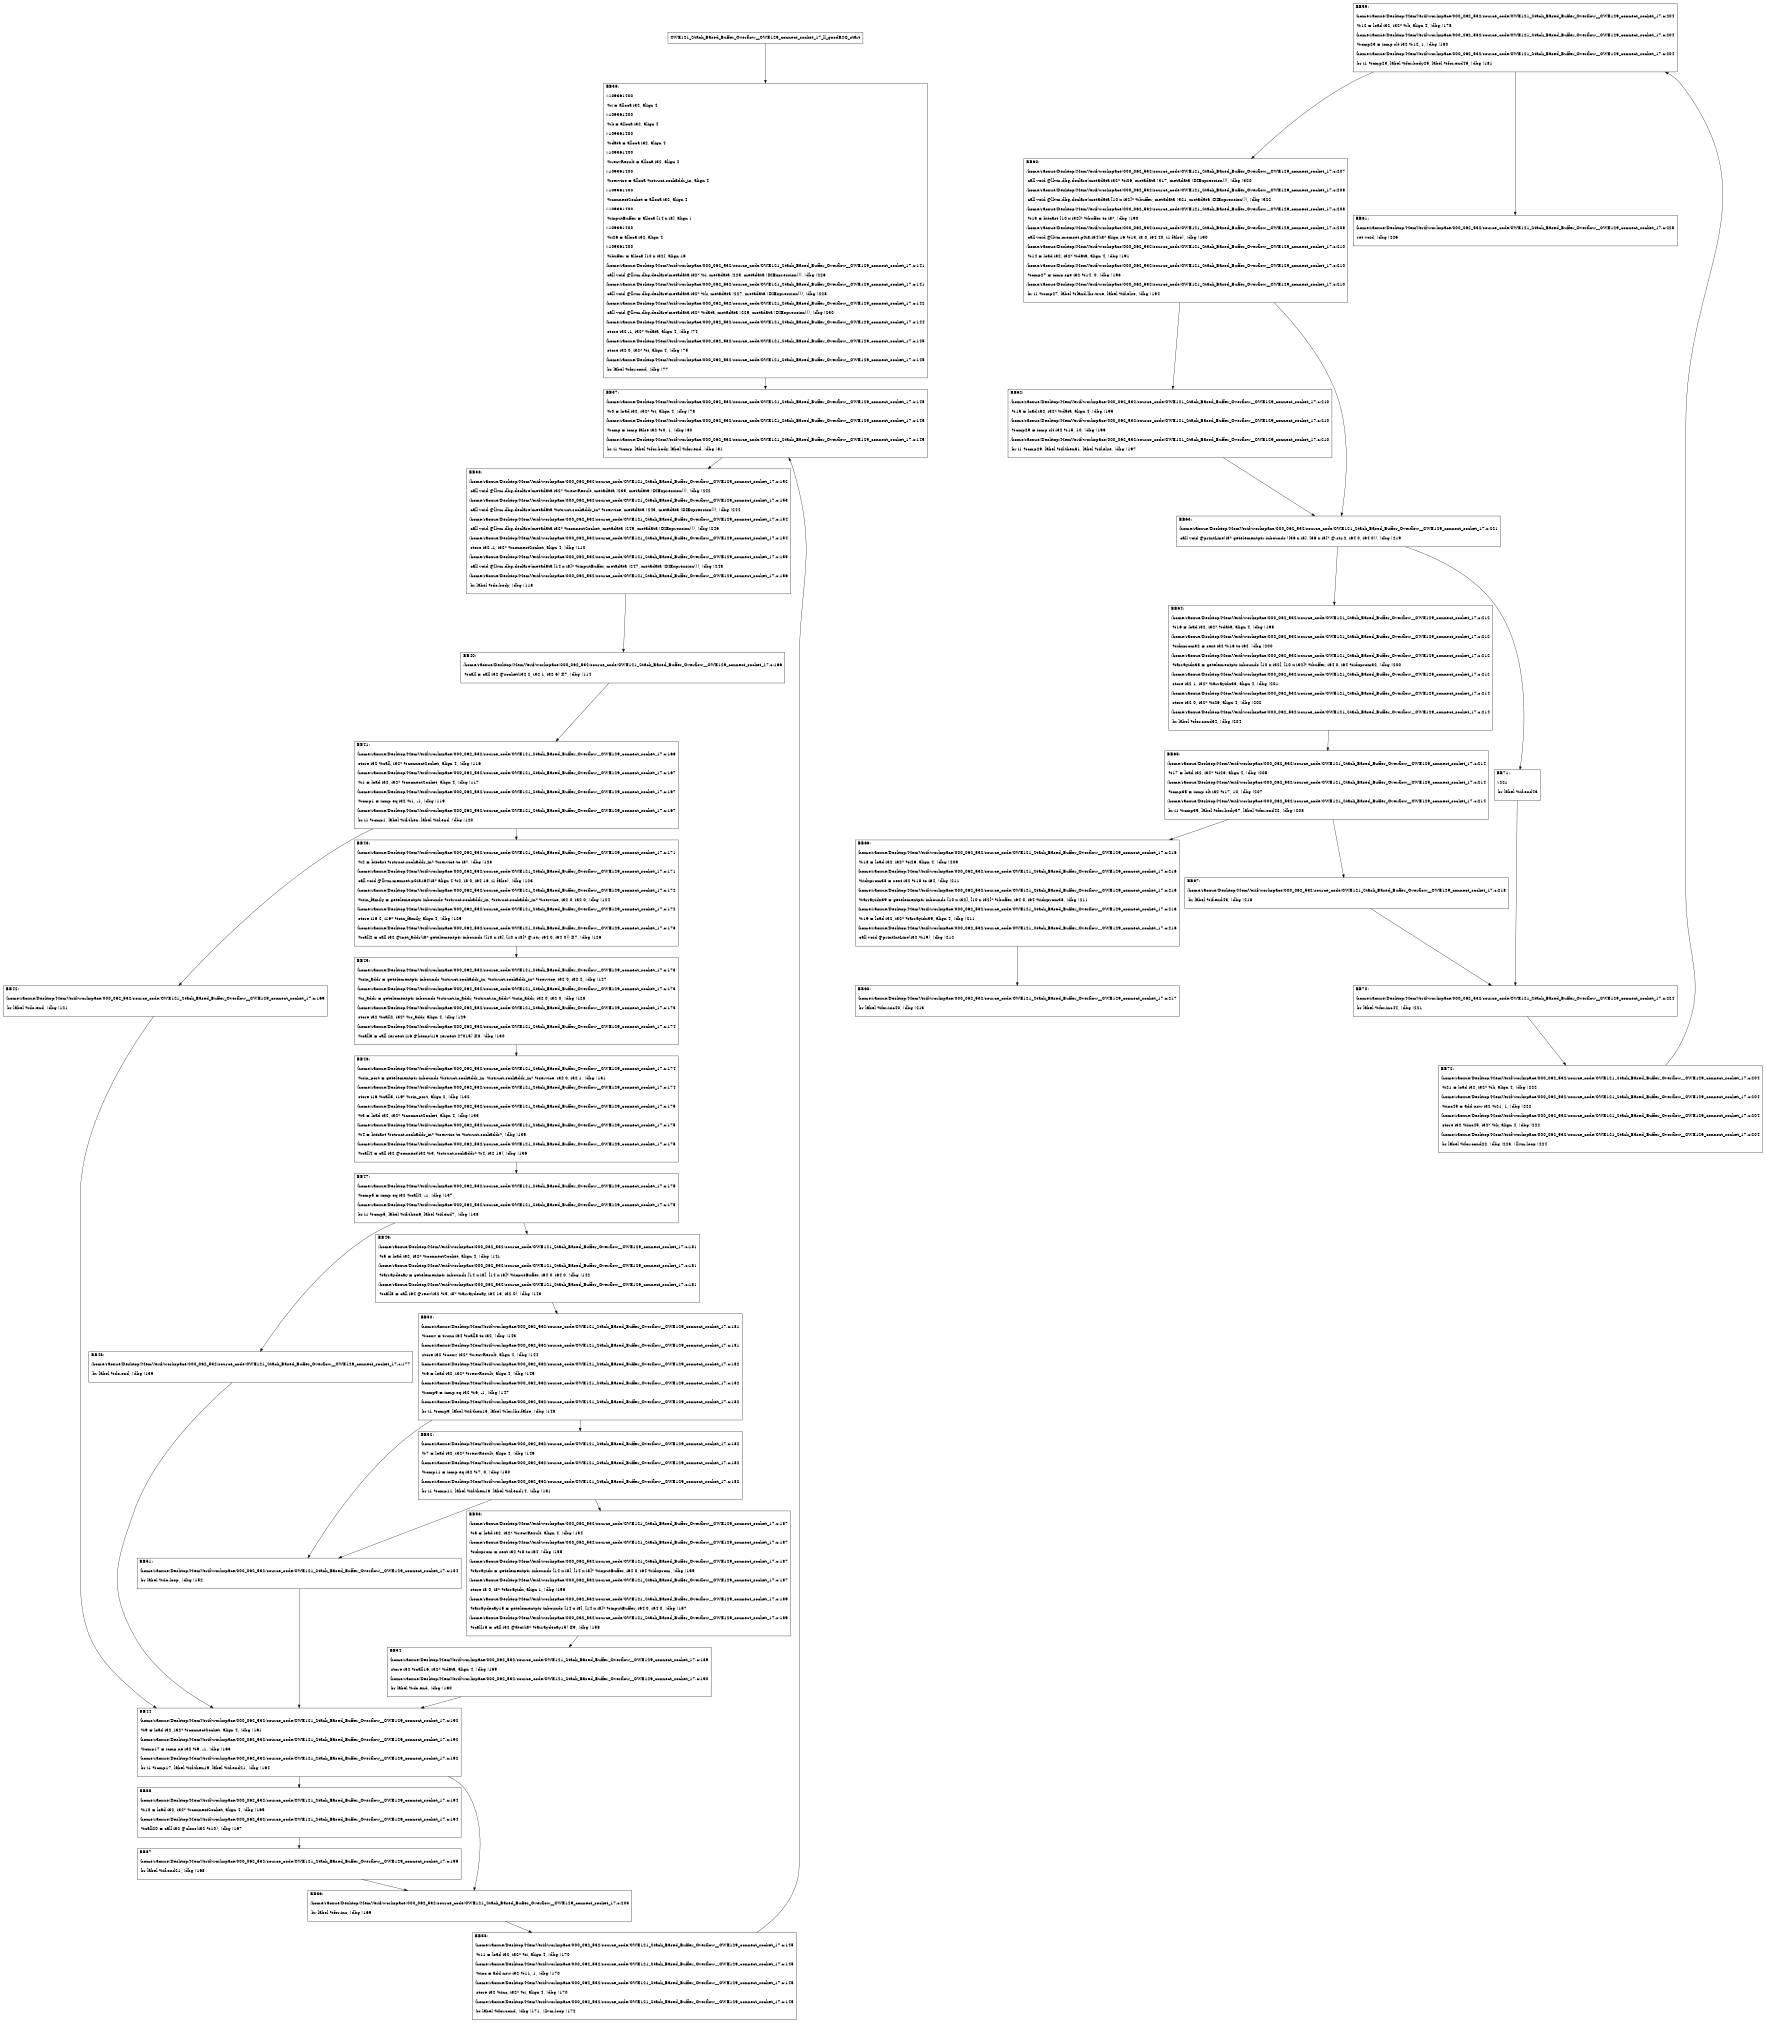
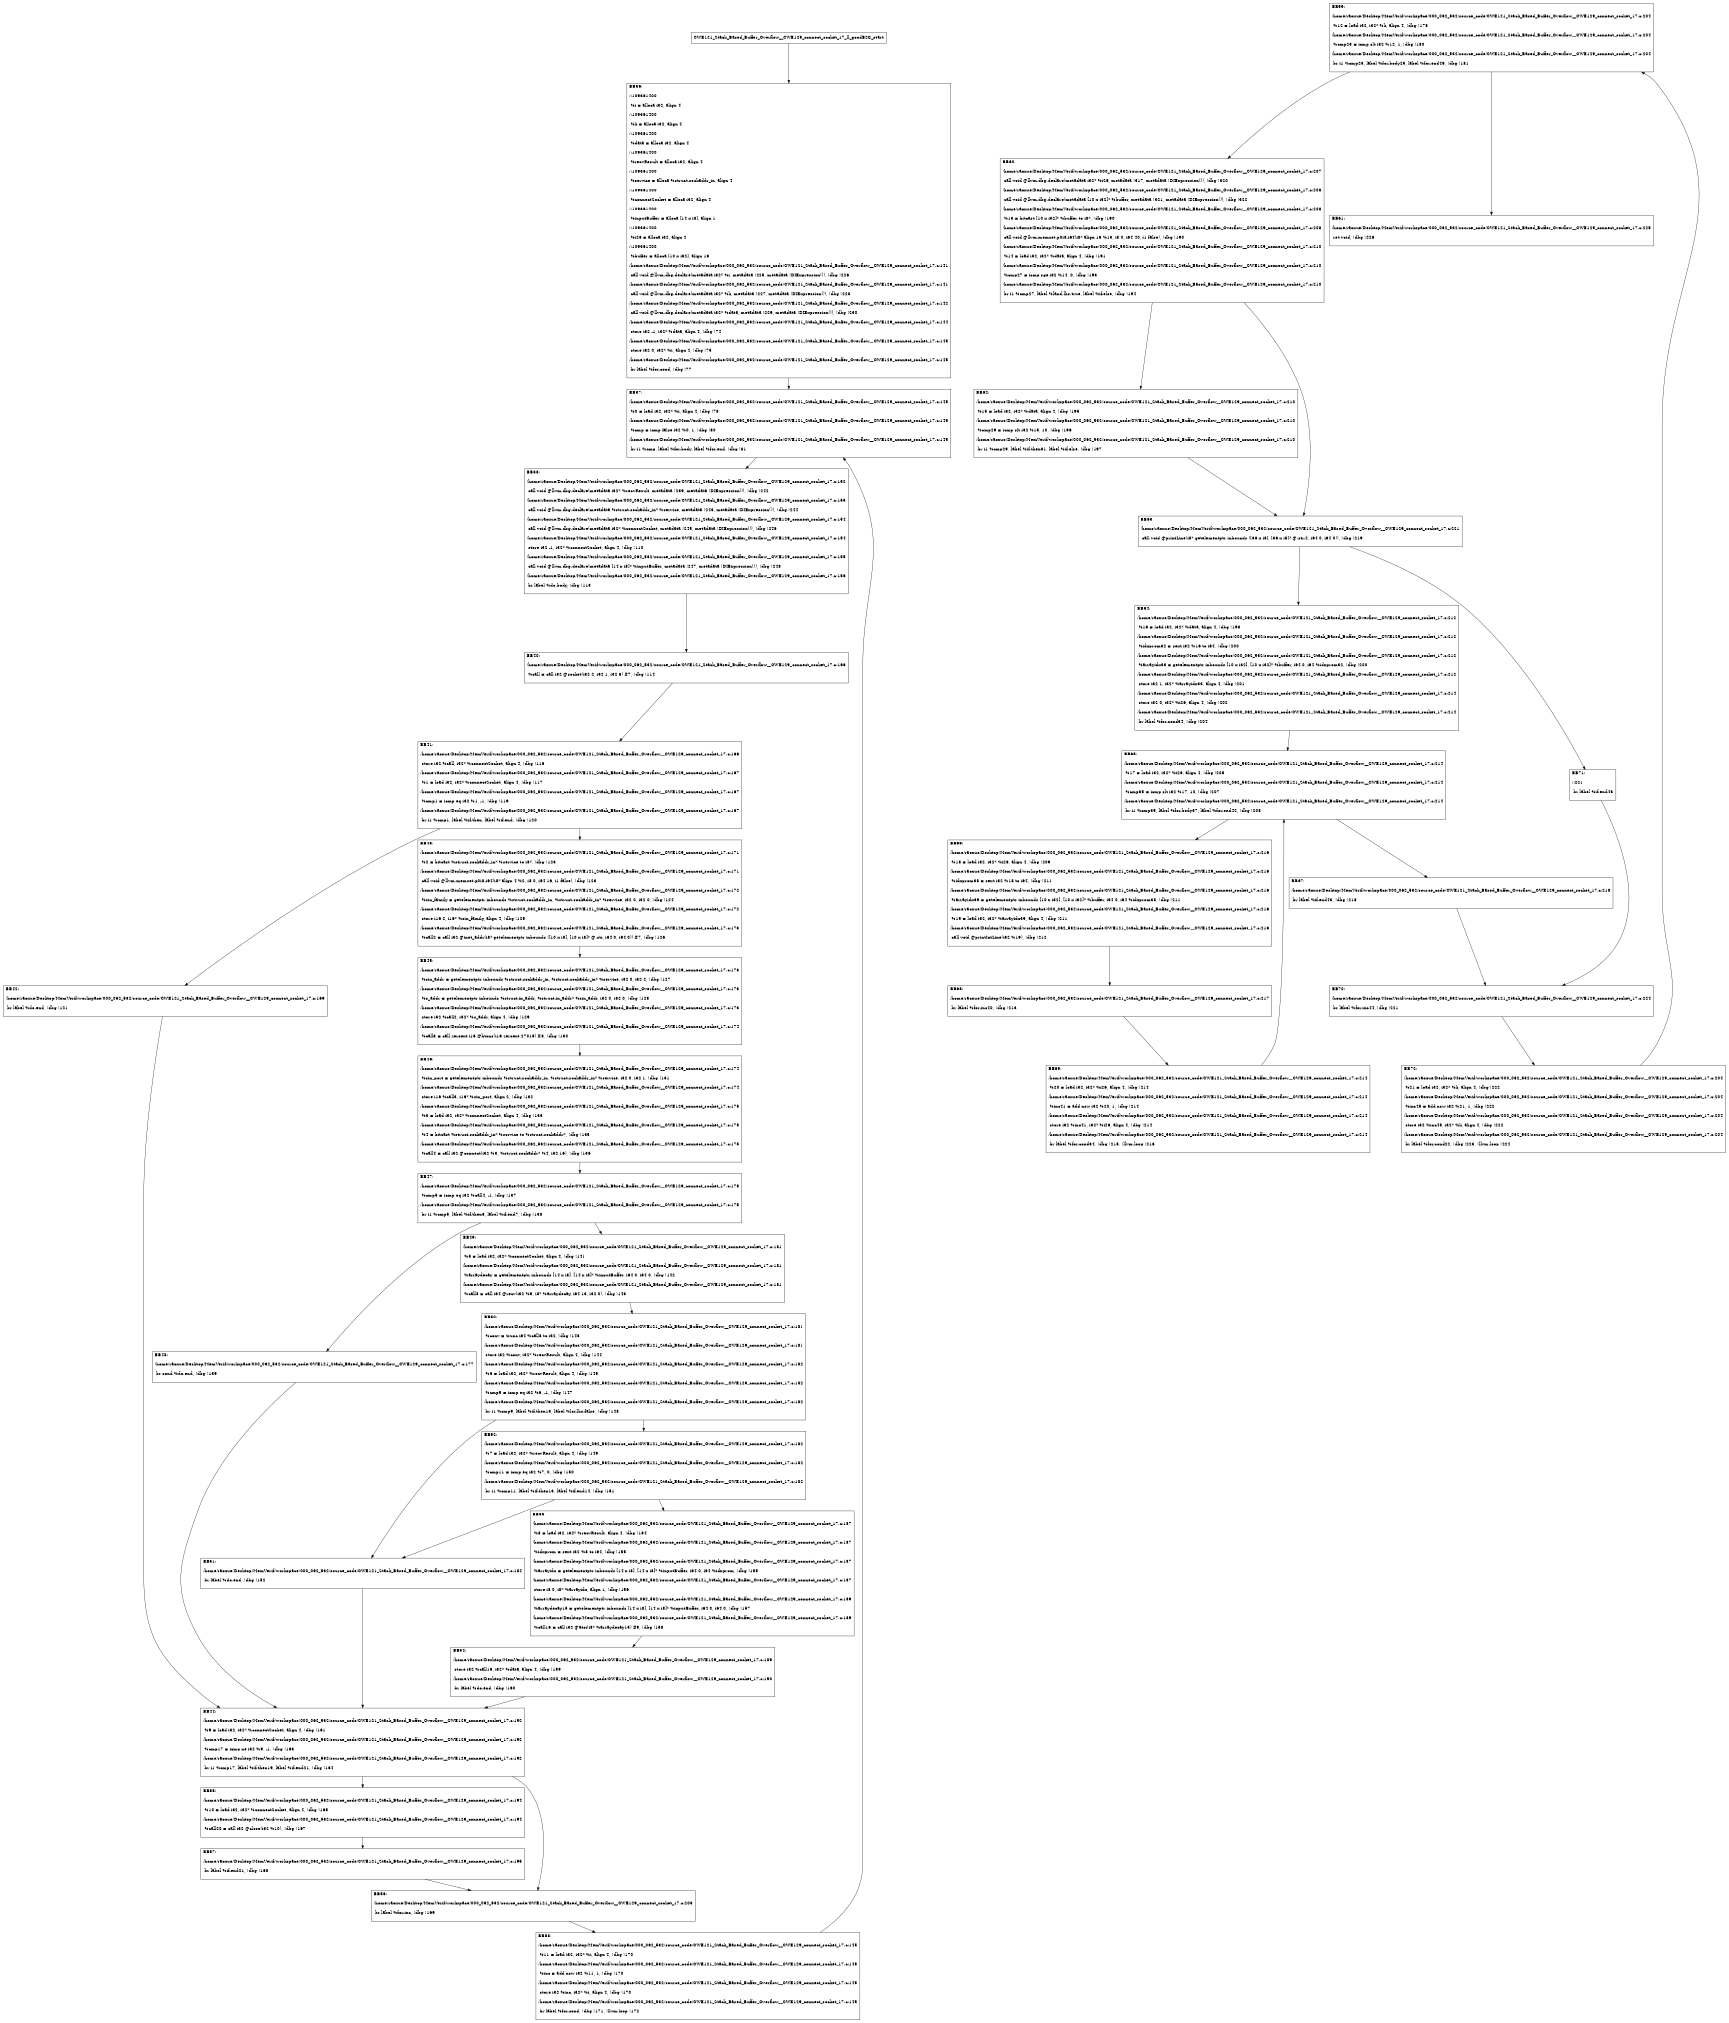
none -> (1208, 1109)
(122, 1374) -> (186, 1374)
(171, 1580) -> (234, 1580)
